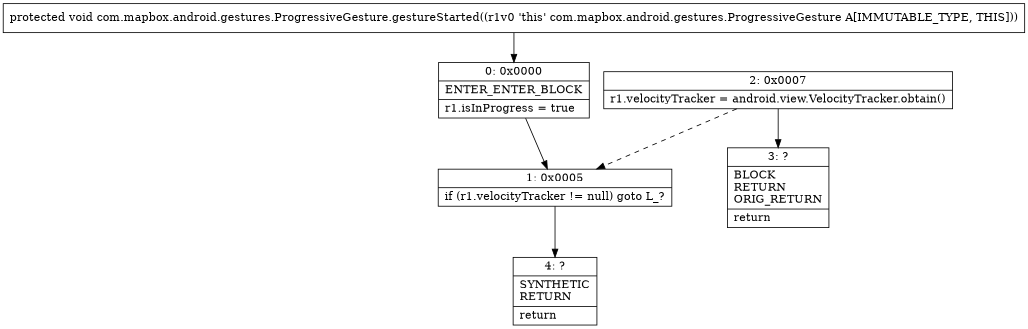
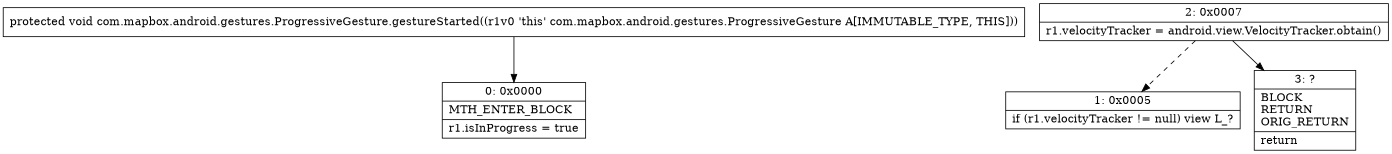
(514, 90) -> (511, 110)
(535, 140) -> none
(555, 197) -> (1123, 119)
(555, 291) -> none
